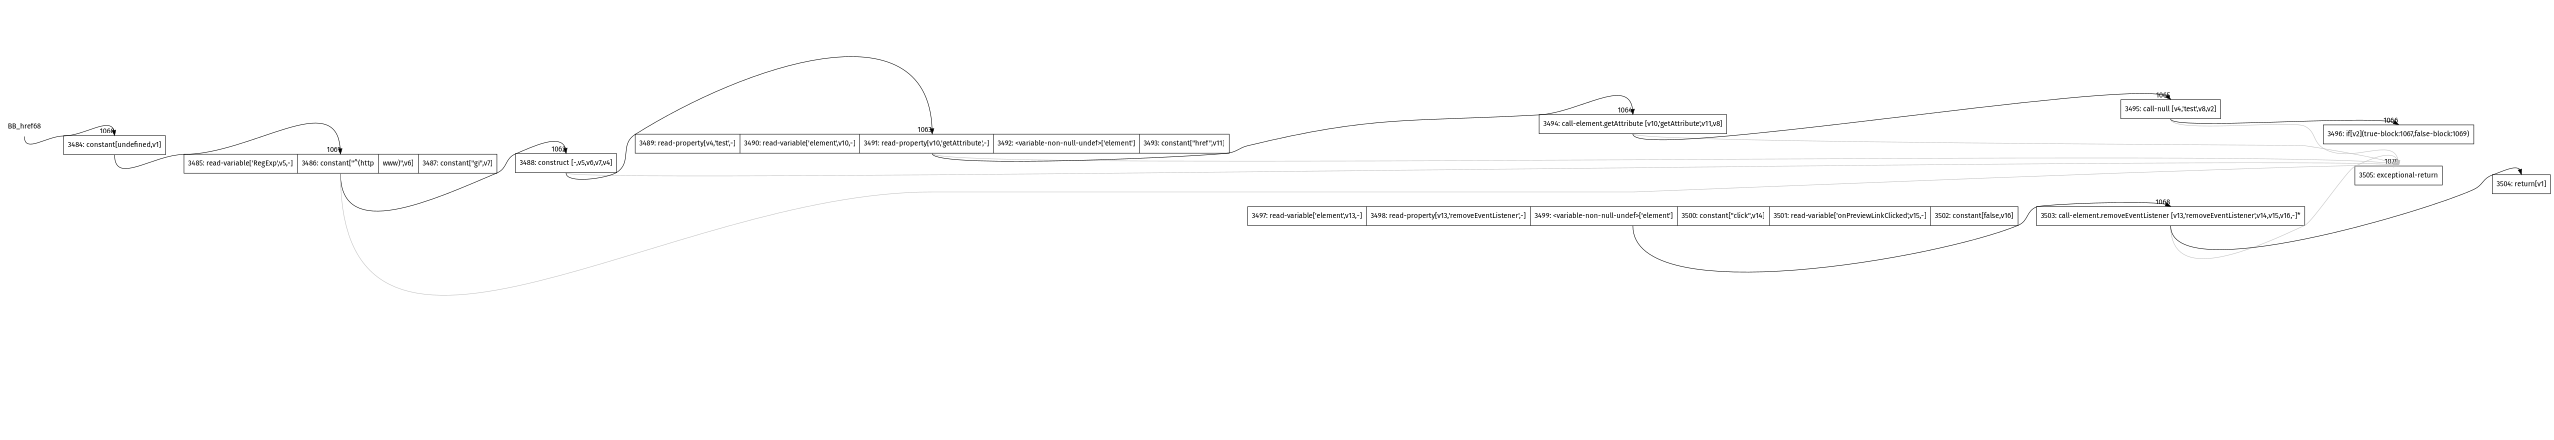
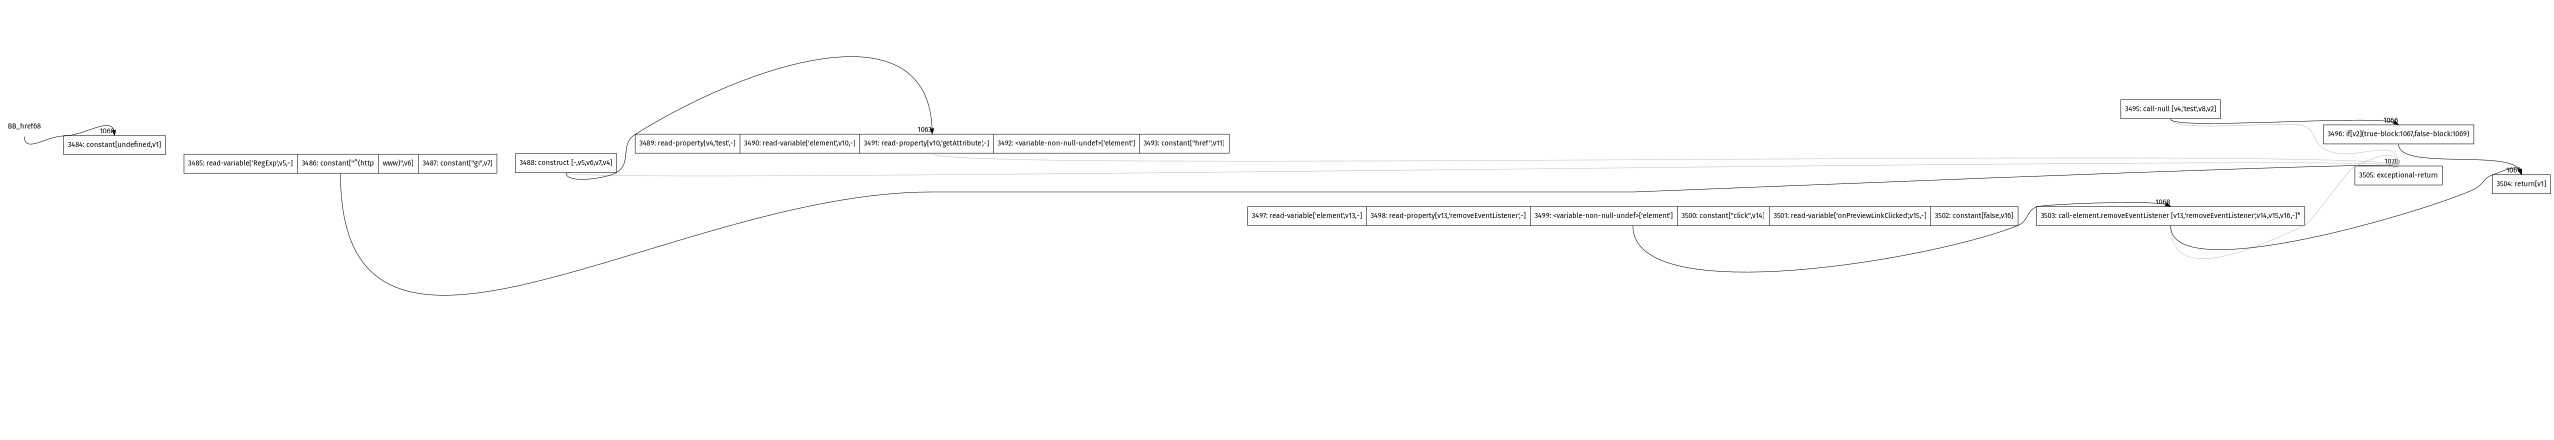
(1633, 124) -> none
(231, 146) -> none
none -> (2458, 159)
(1322, 192) -> (1322, 192)
(449, 193) -> none
